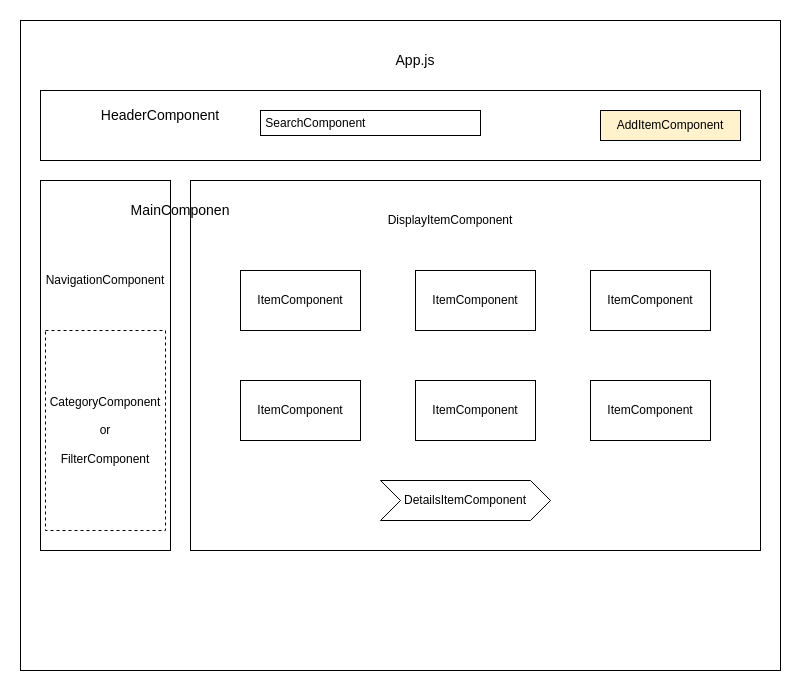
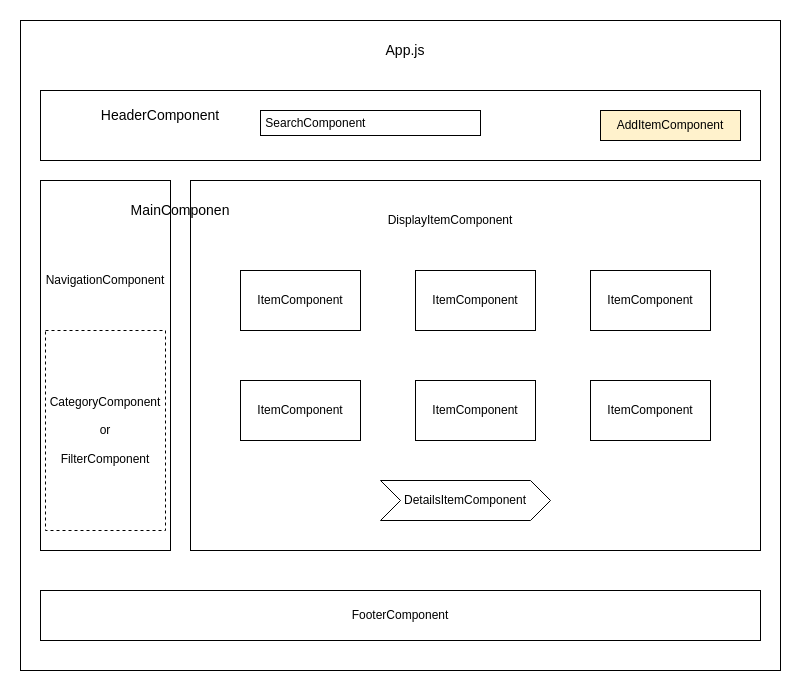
(416, 61) -> (406, 51)
none -> (401, 616)
